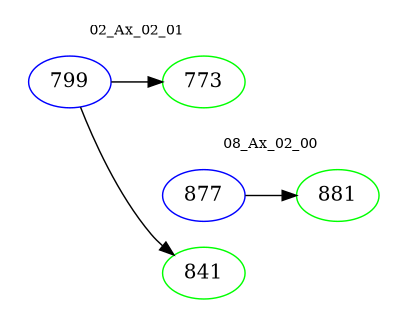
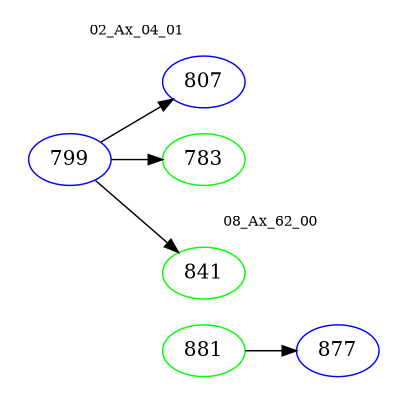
(137, 31) -> (137, 31)
none -> (204, 82)
(204, 82) -> (204, 160)
(271, 144) -> (271, 222)
(264, 196) -> (264, 351)
